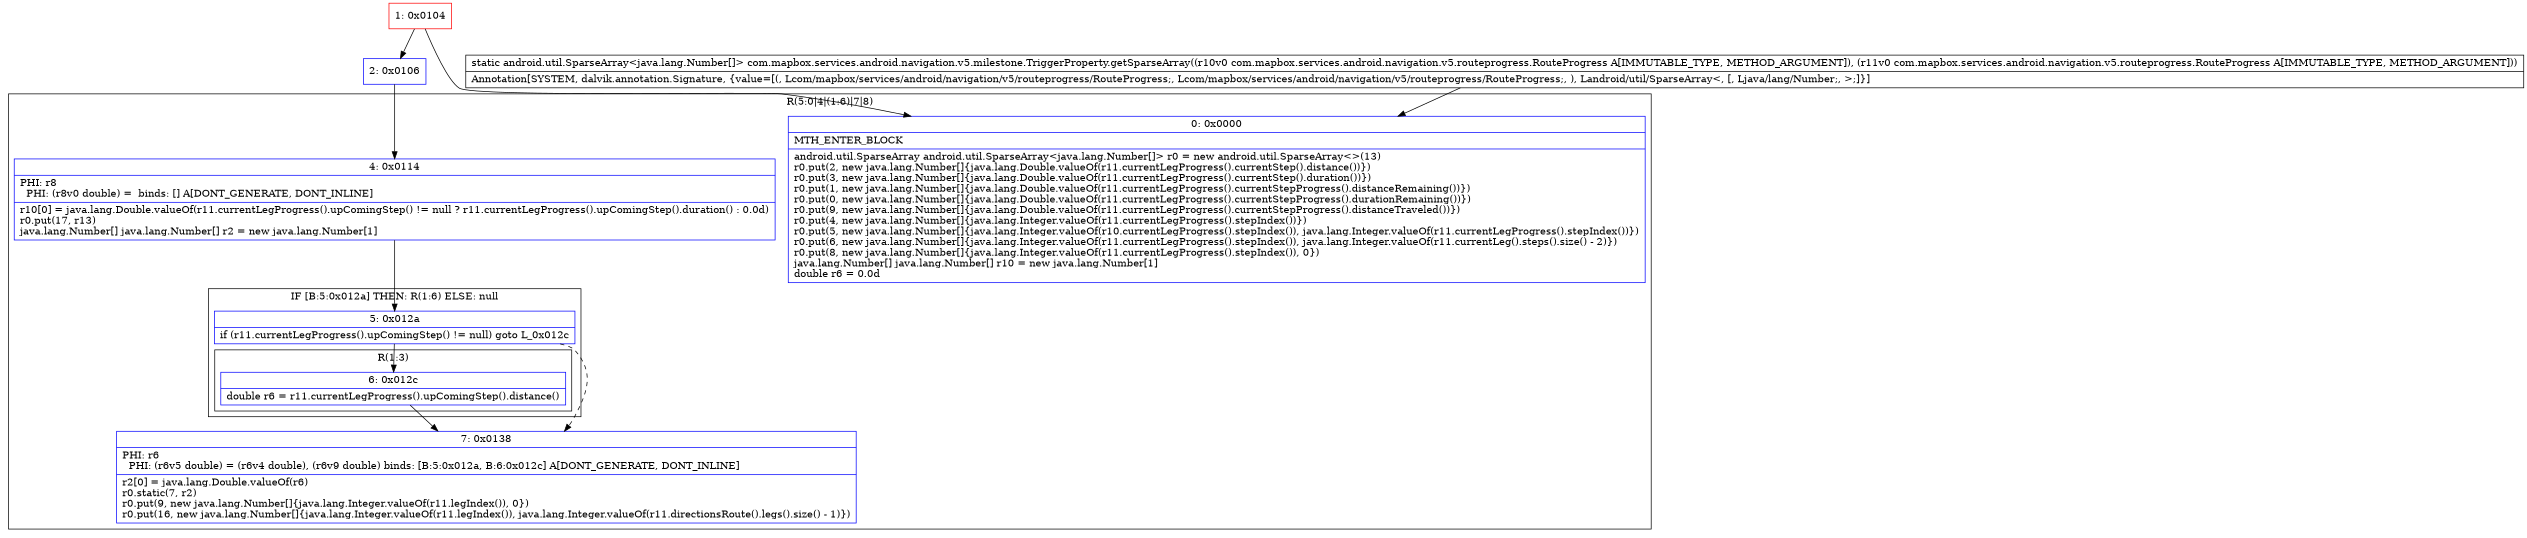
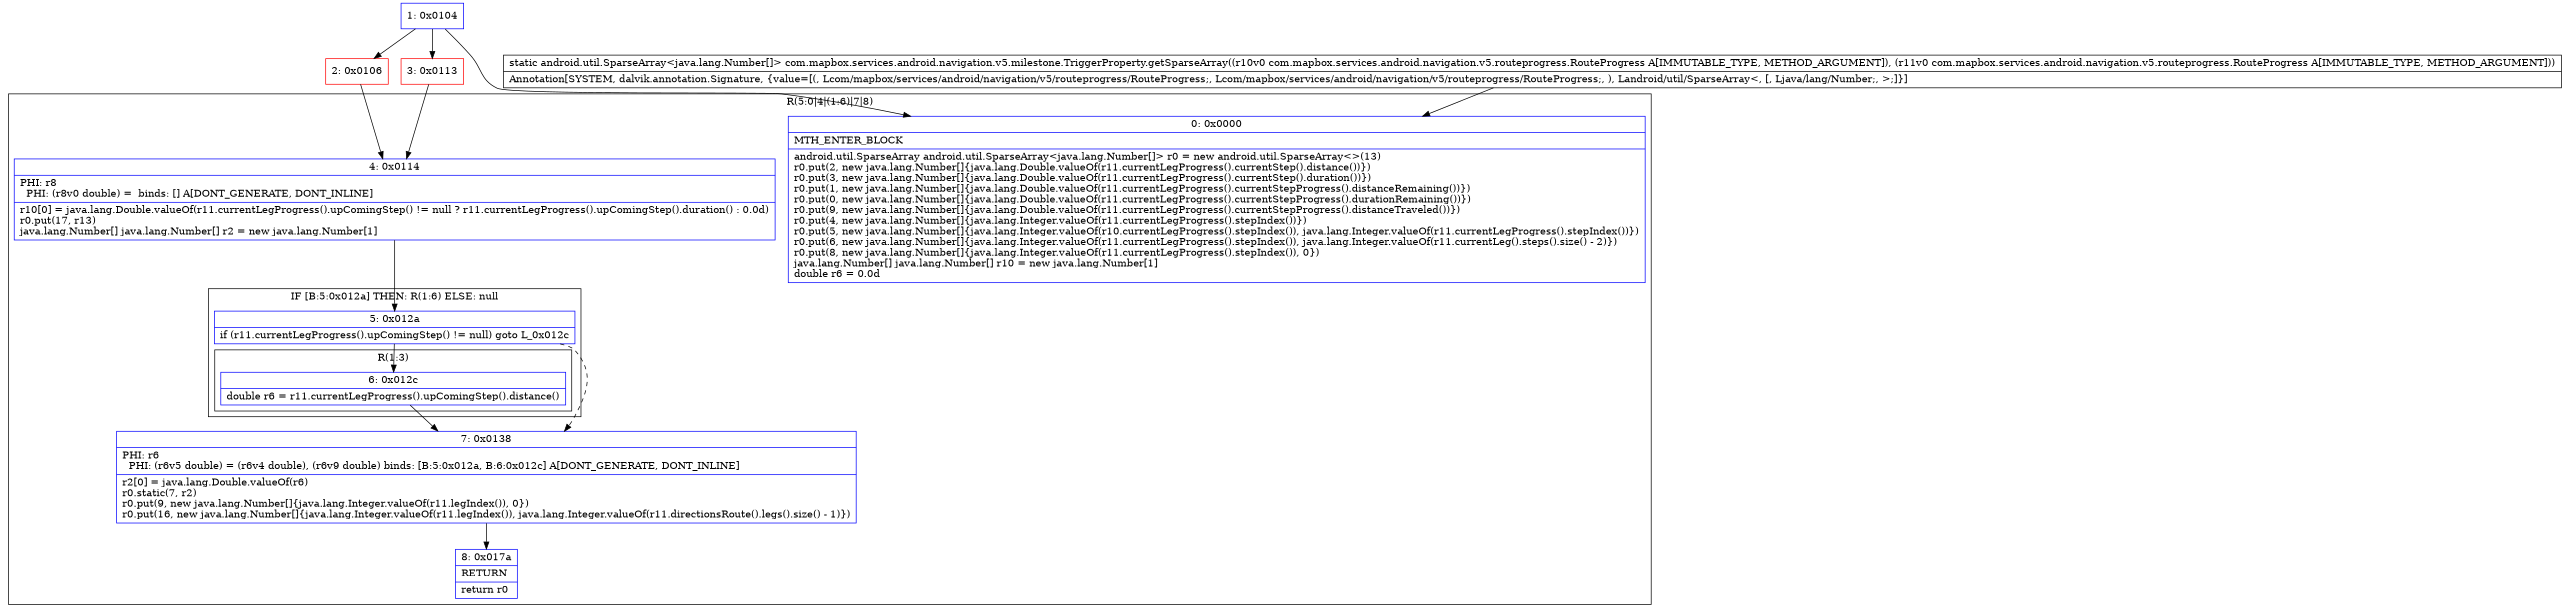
(420, 16) -> (432, 16)
(395, 71) -> (357, 71)
none -> (432, 71)
none -> (486, 574)
